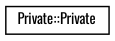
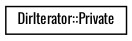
(57, 20) -> (66, 20)
